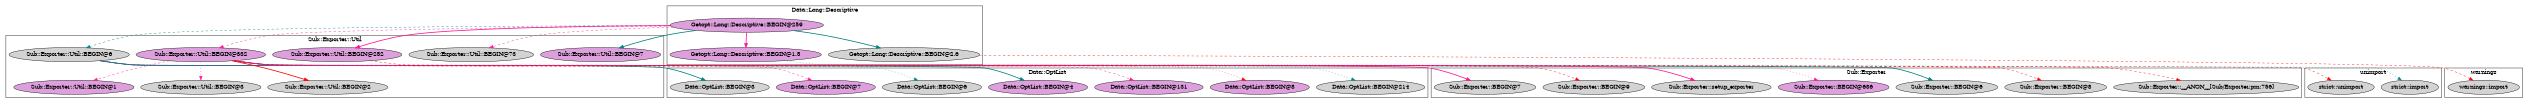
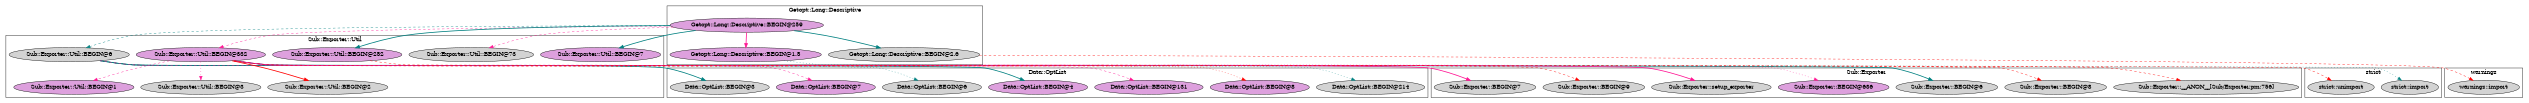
(825, 10) -> (825, 10)
(444, 32) -> (444, 32)
(2373, 73) -> (2373, 73)
